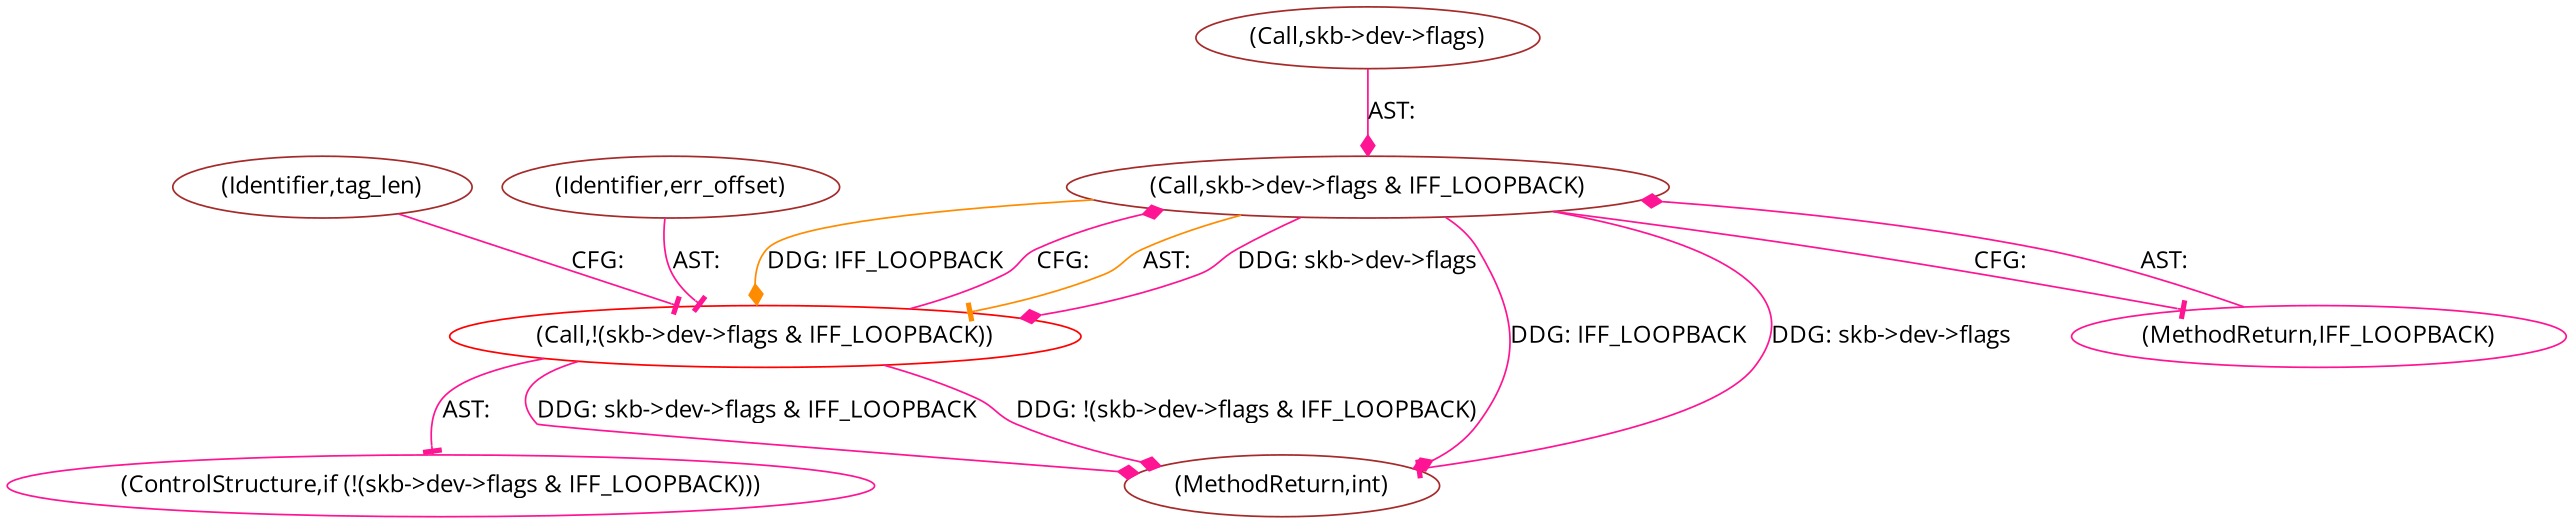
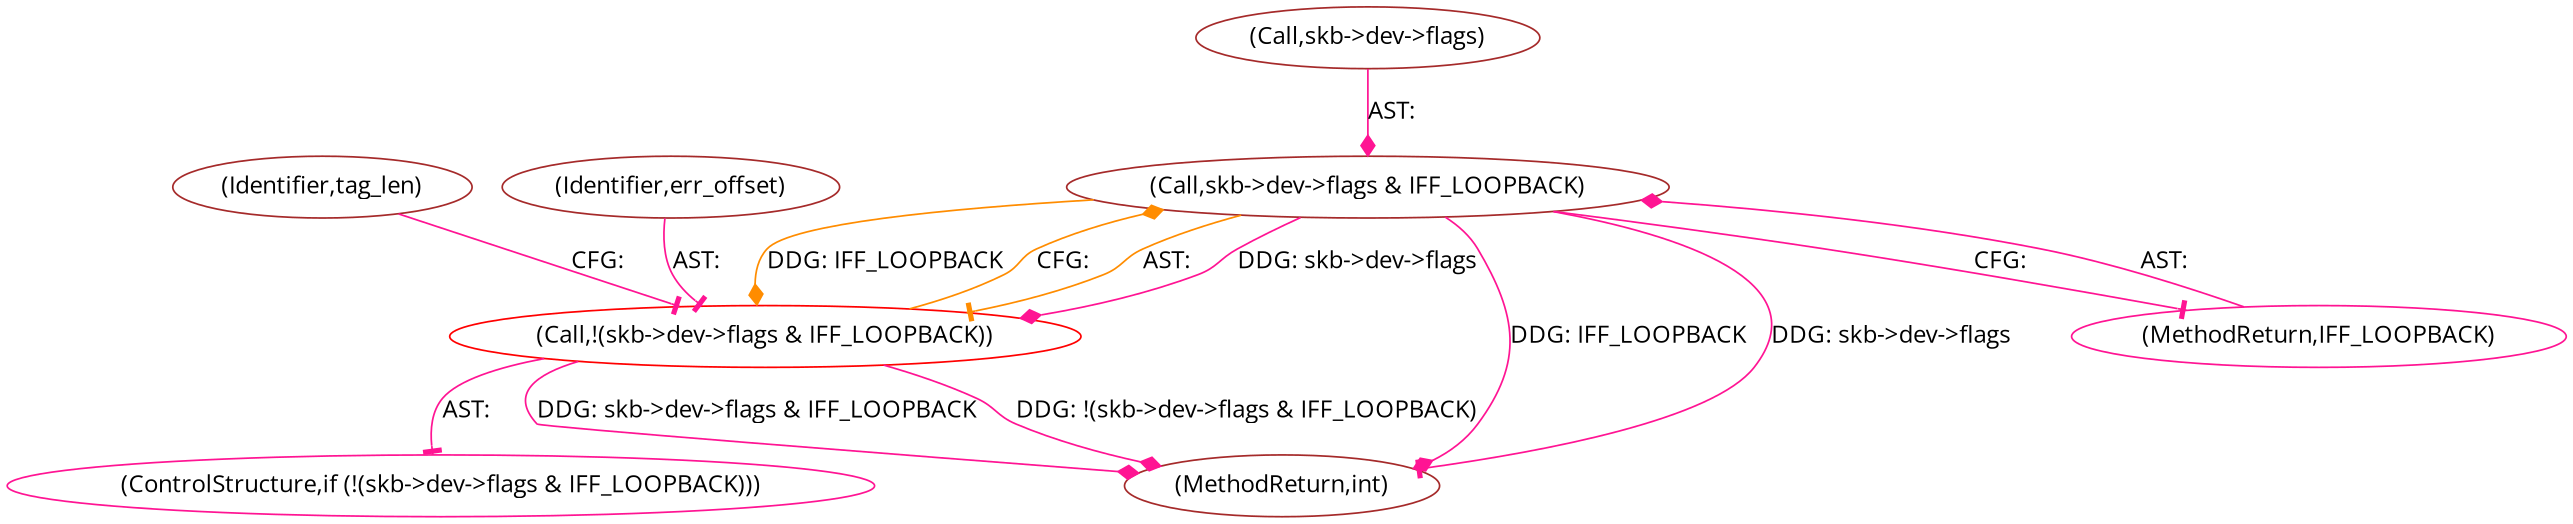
(1024, 258) -> (1024, 258)
